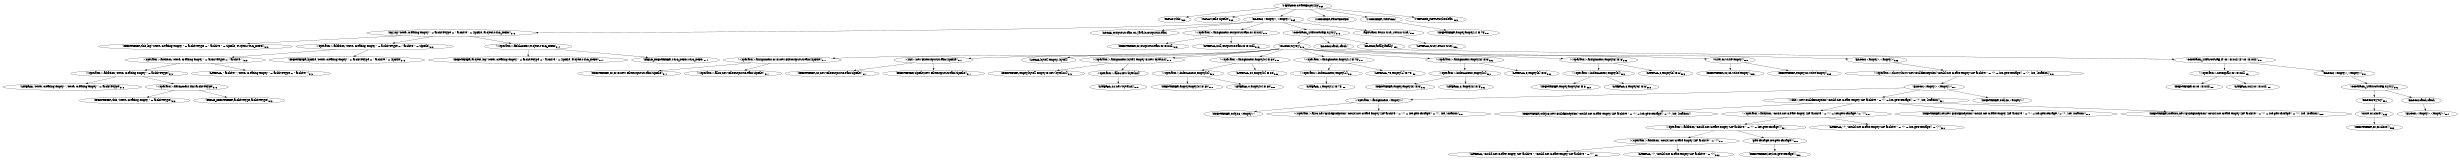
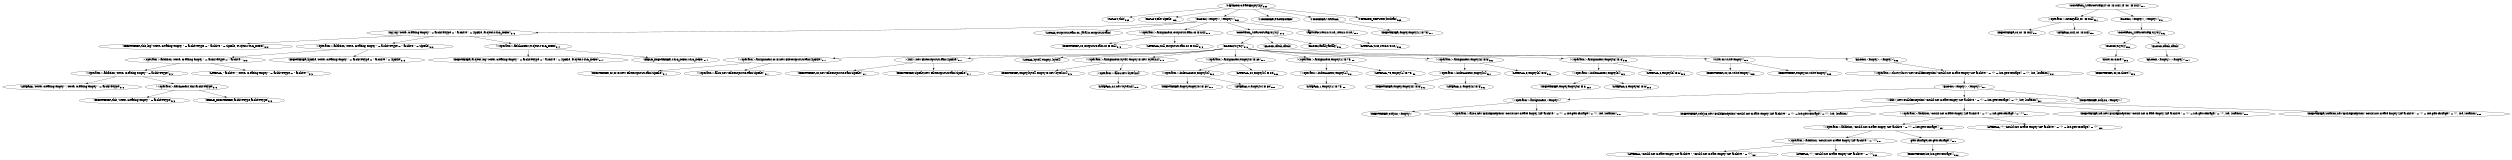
(1785, 55) -> none
